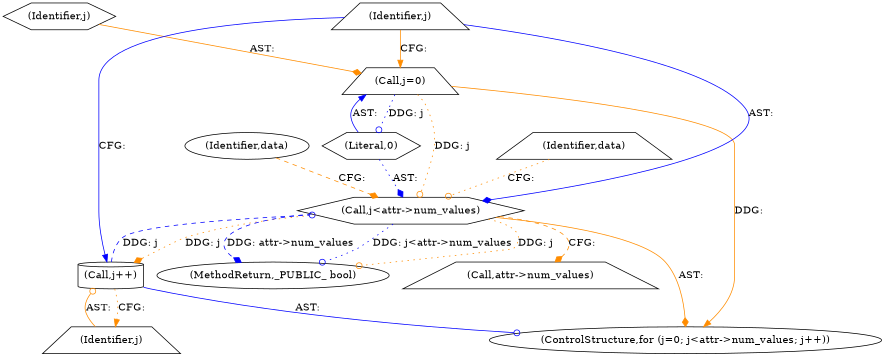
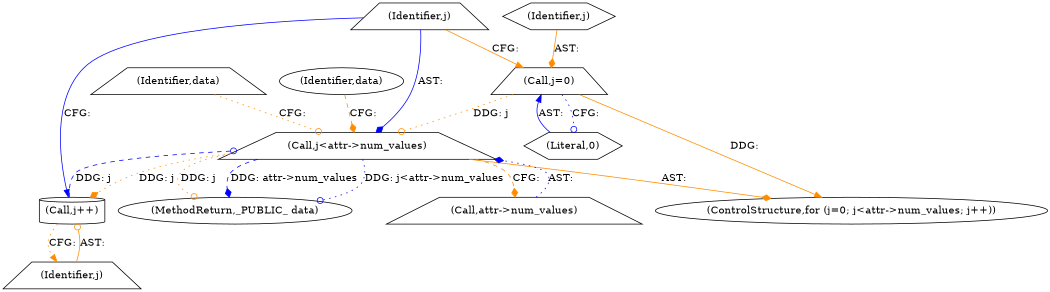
(406, 114) -> (588, 114)
(389, 174) -> (547, 174)
(411, 211) -> (357, 146)
(273, 275) -> (235, 211)
(328, 316) -> none
